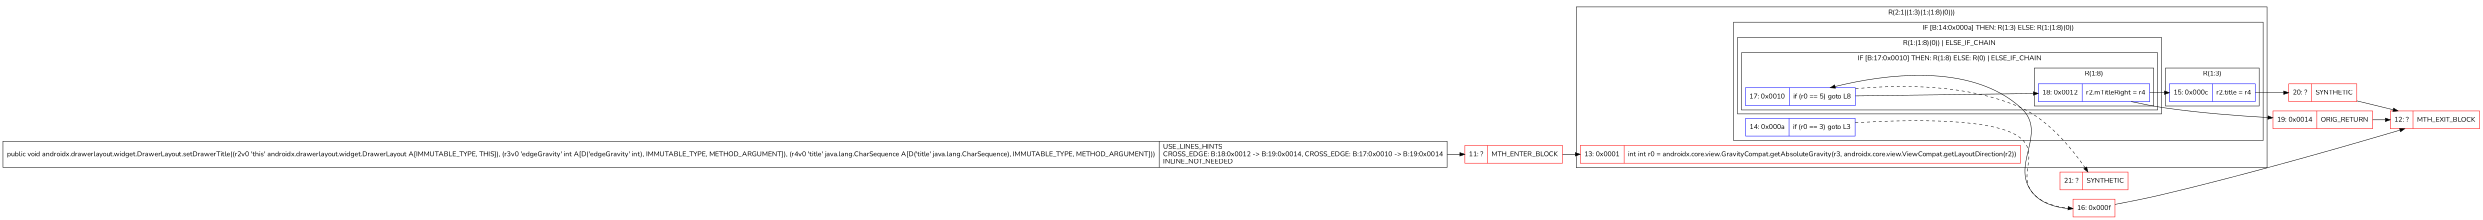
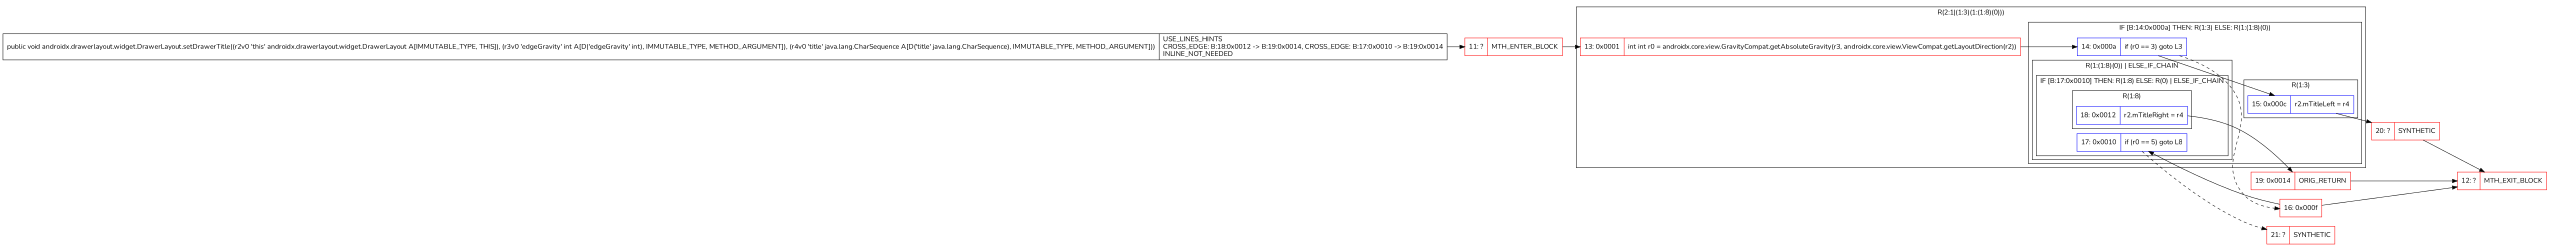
none -> (2046, 47)
(2234, 92) -> (2322, 104)
(2157, 93) -> (2206, 72)
(1944, 95) -> none
